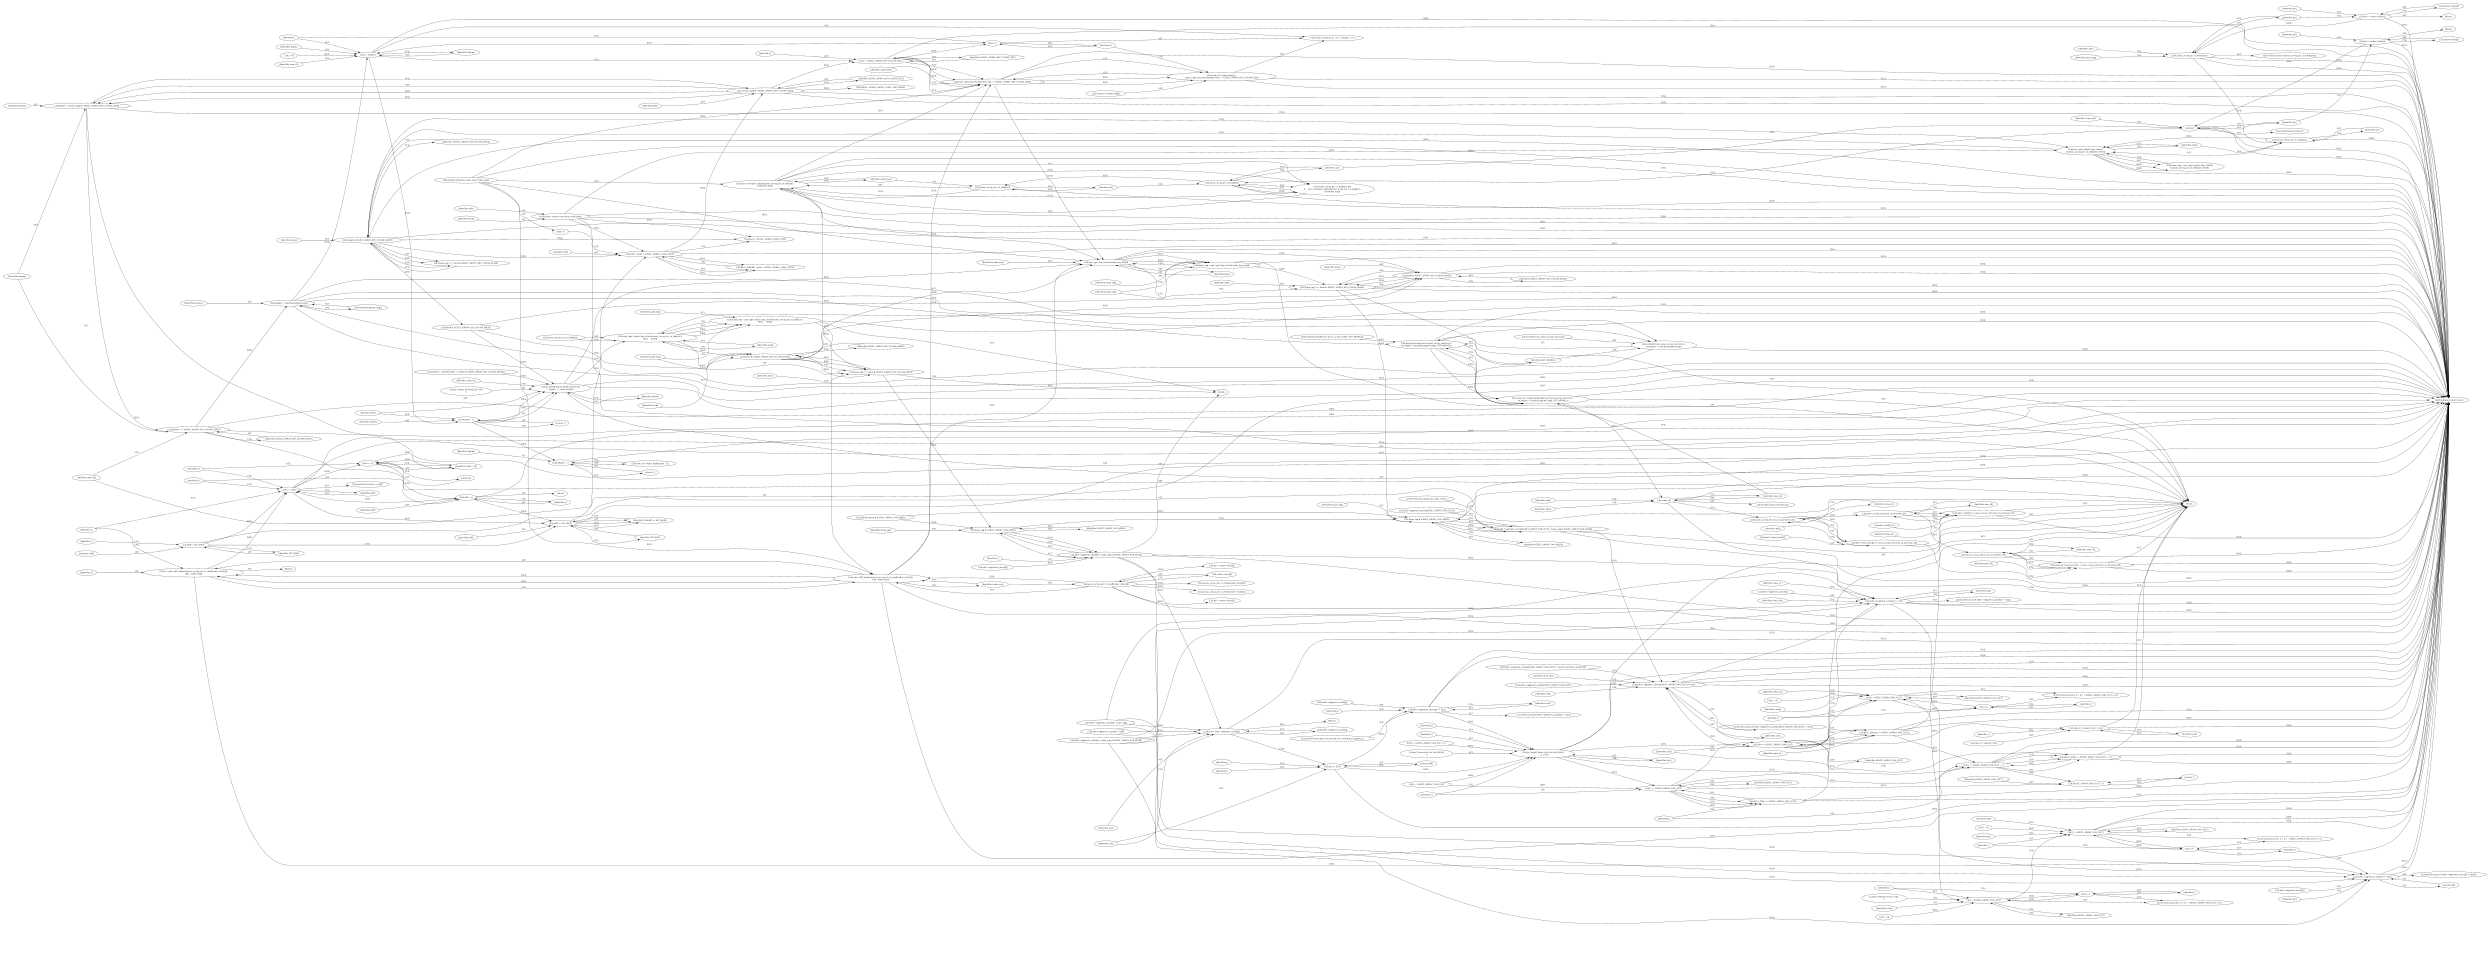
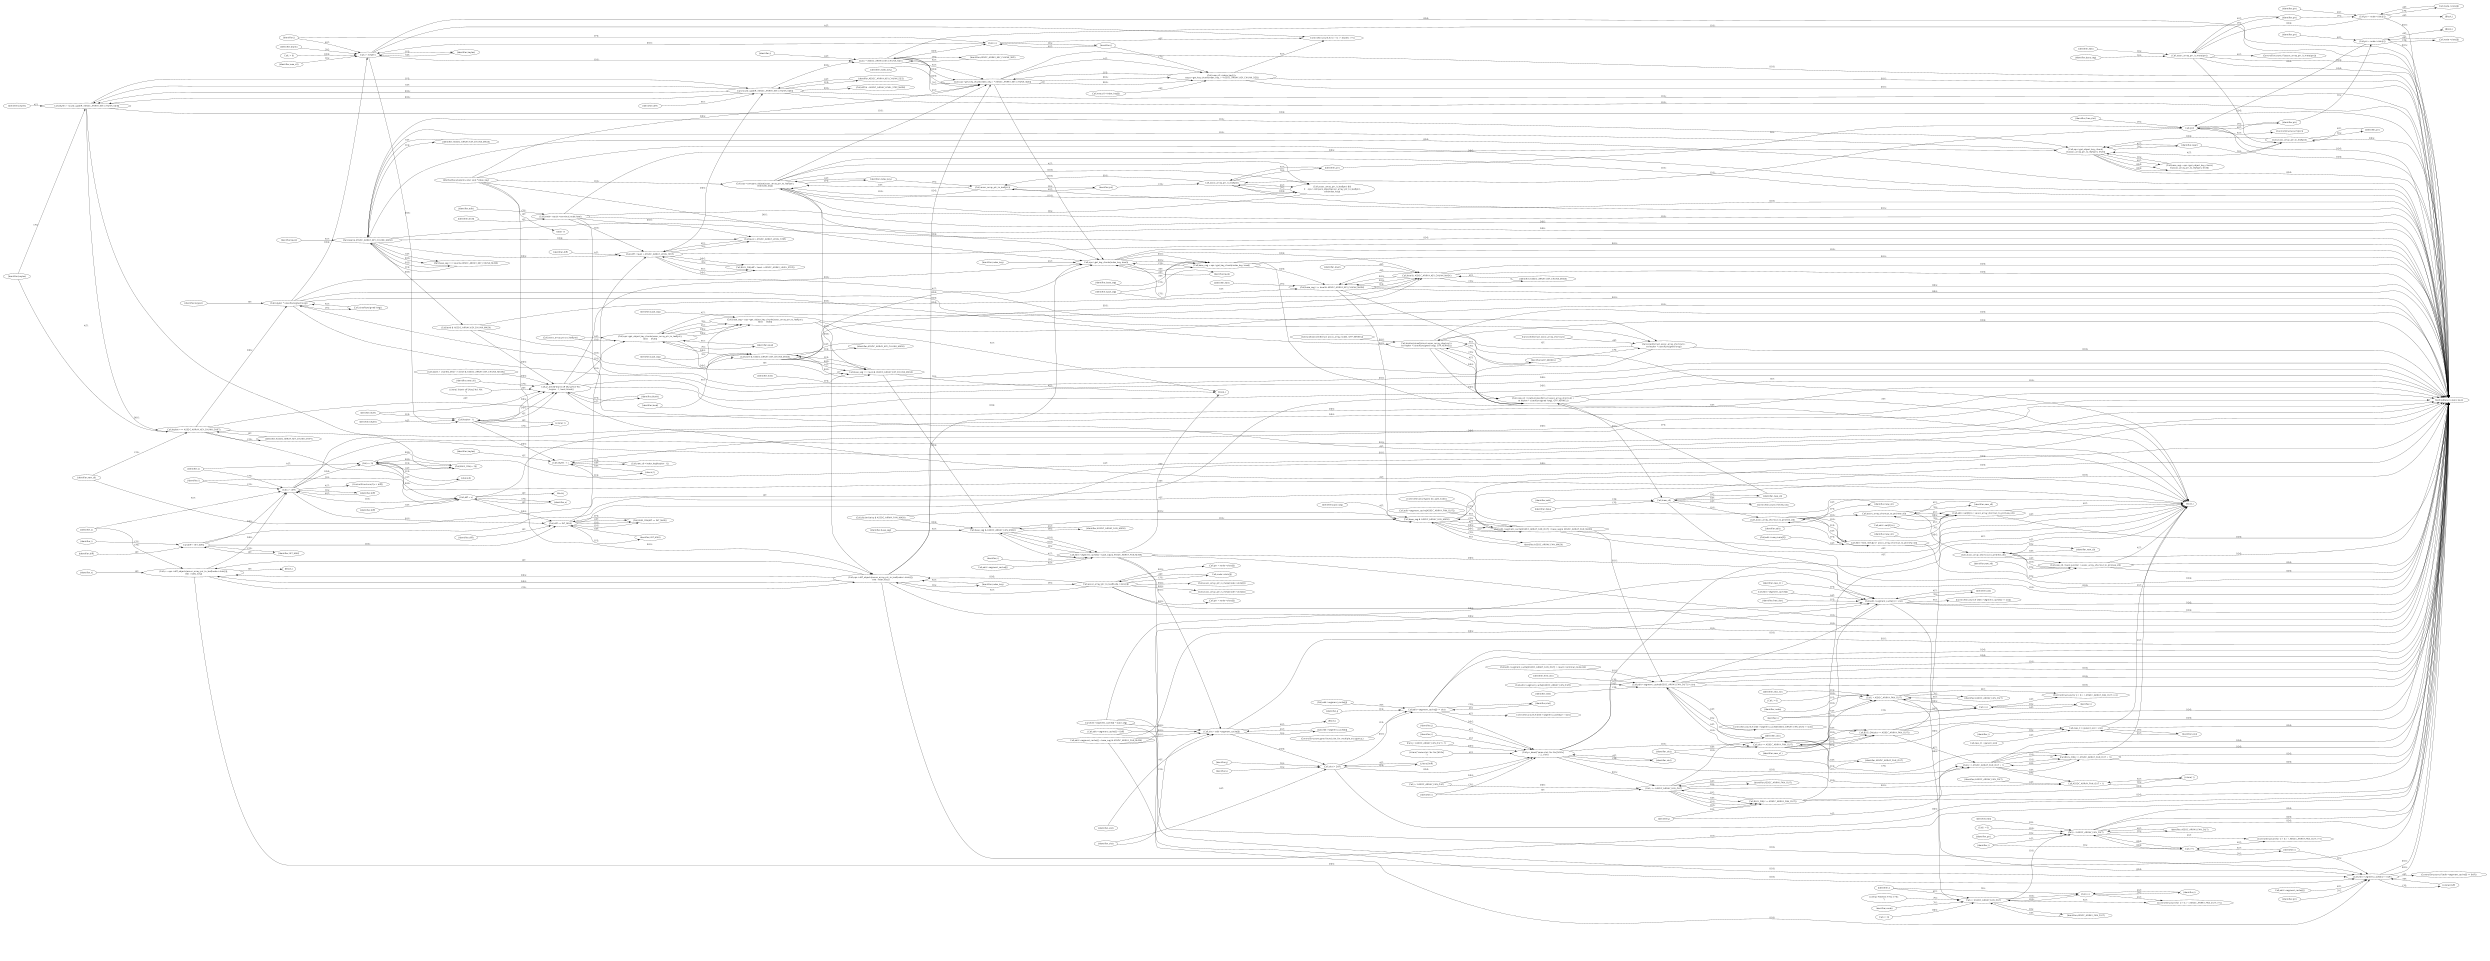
(590, 237) -> (703, 245)
(1702, 731) -> (1705, 729)
